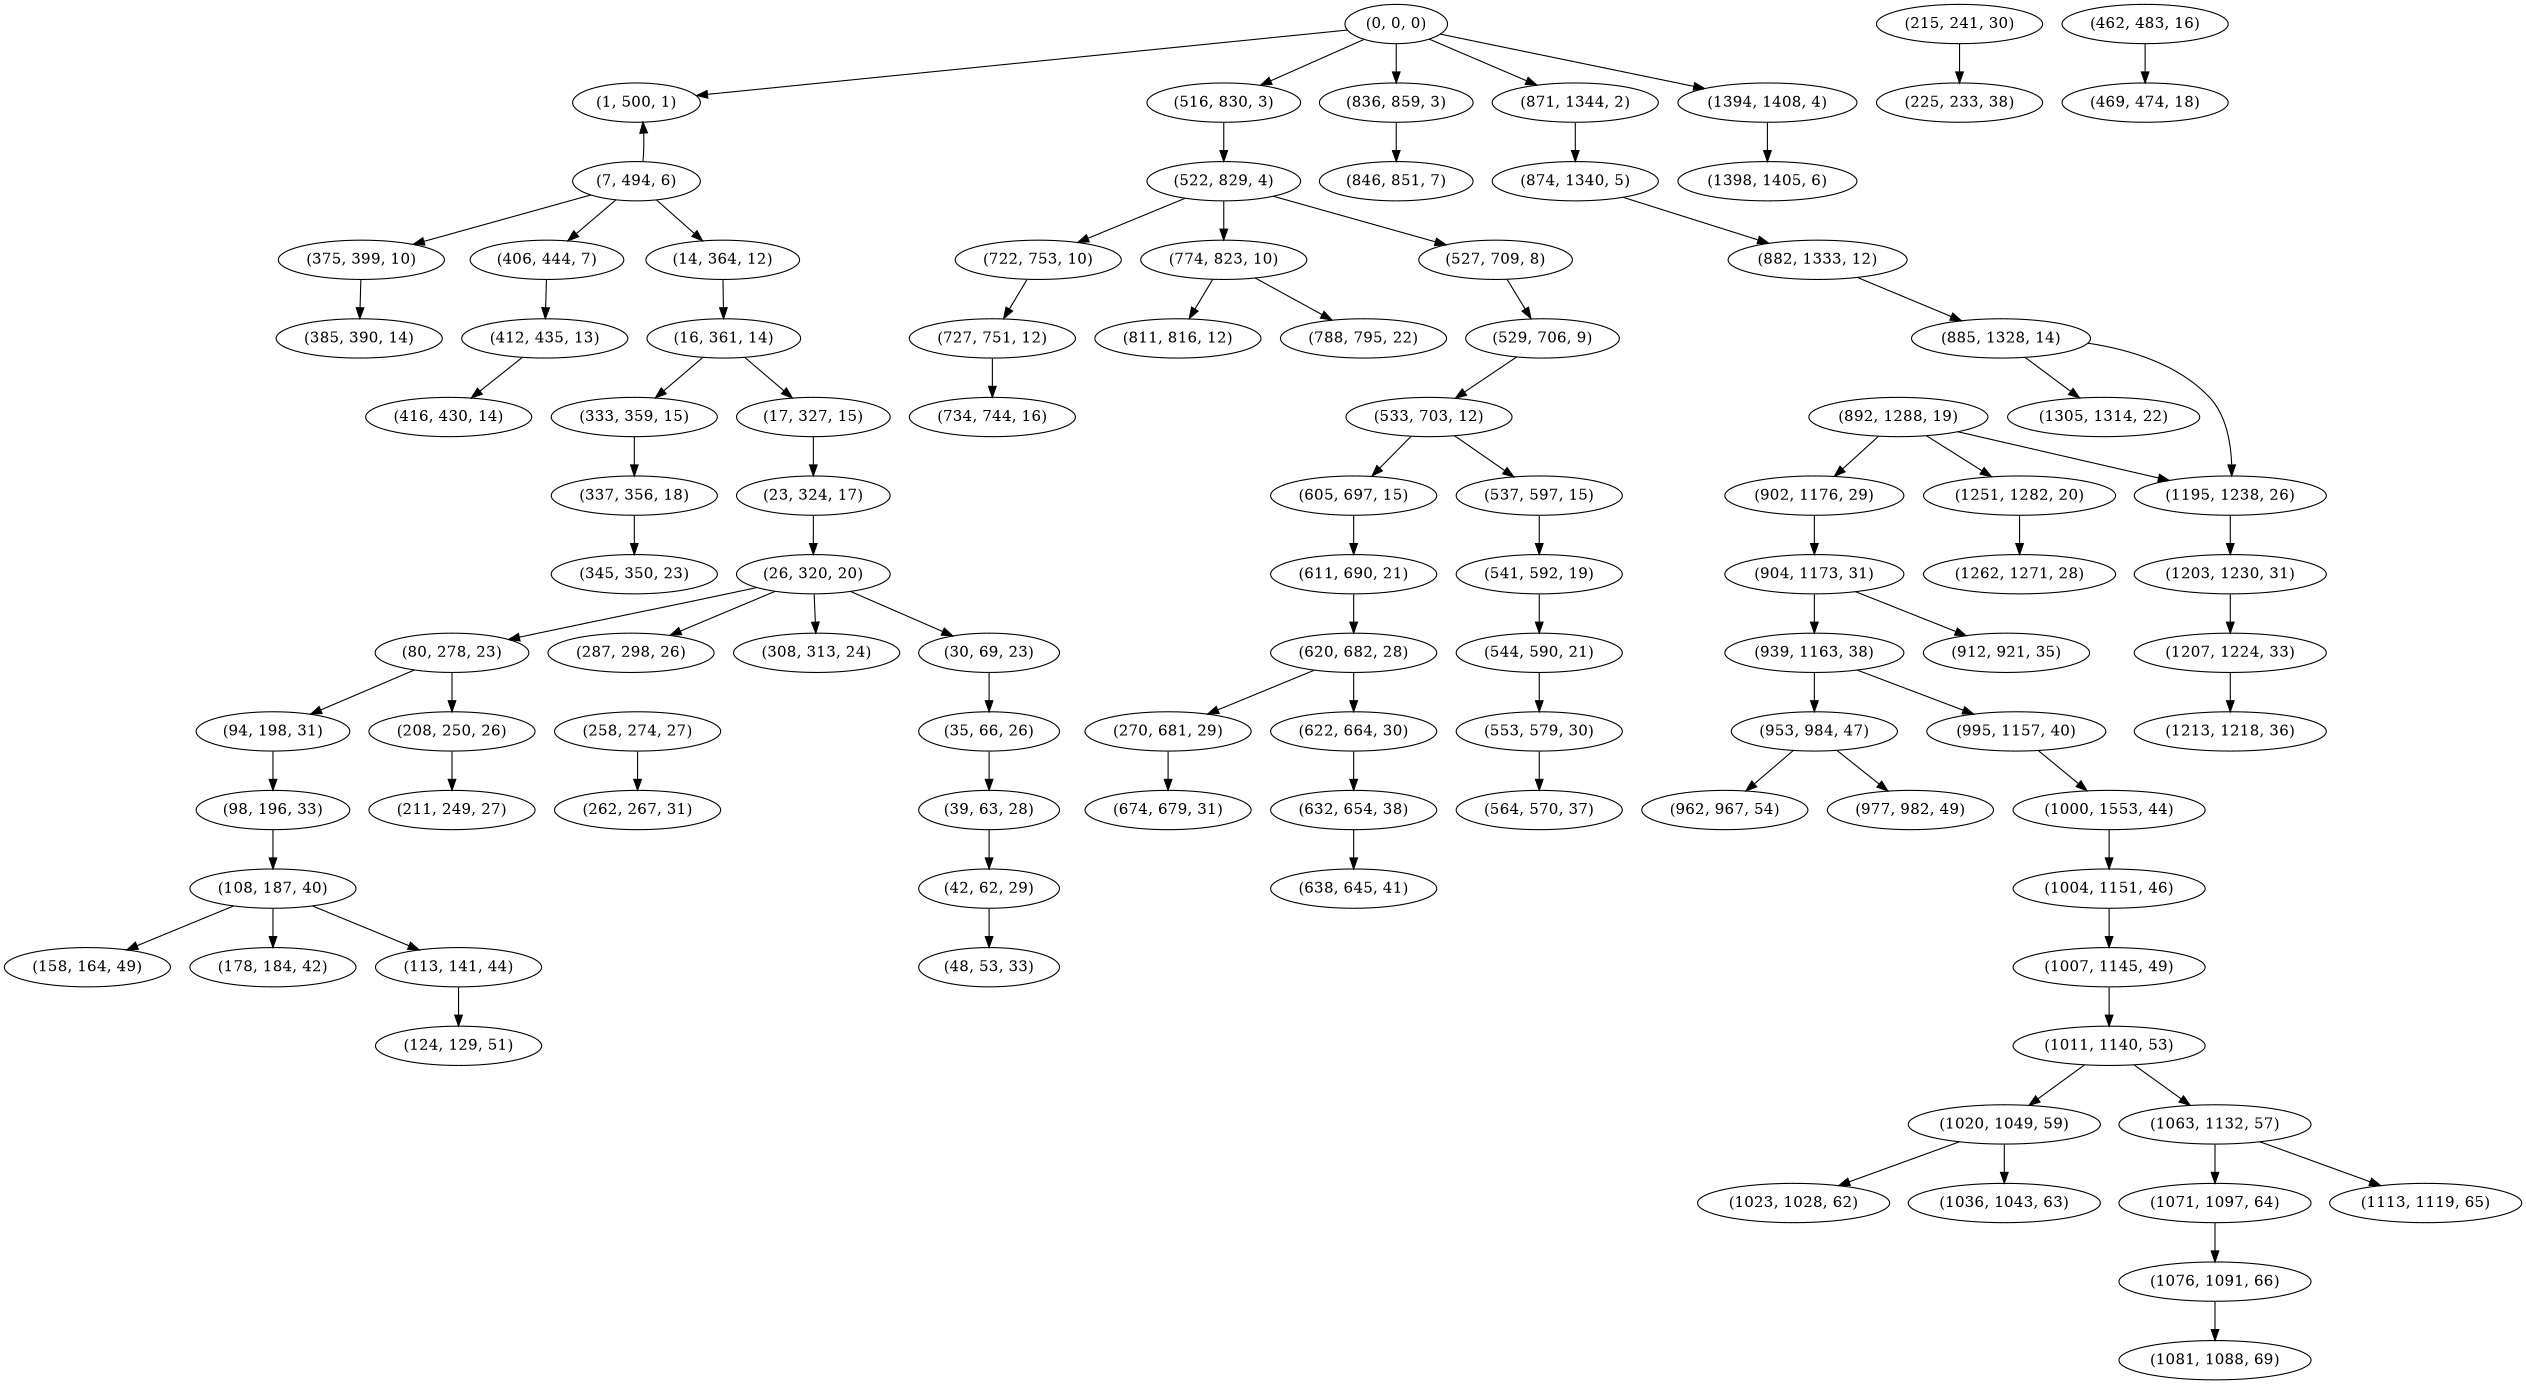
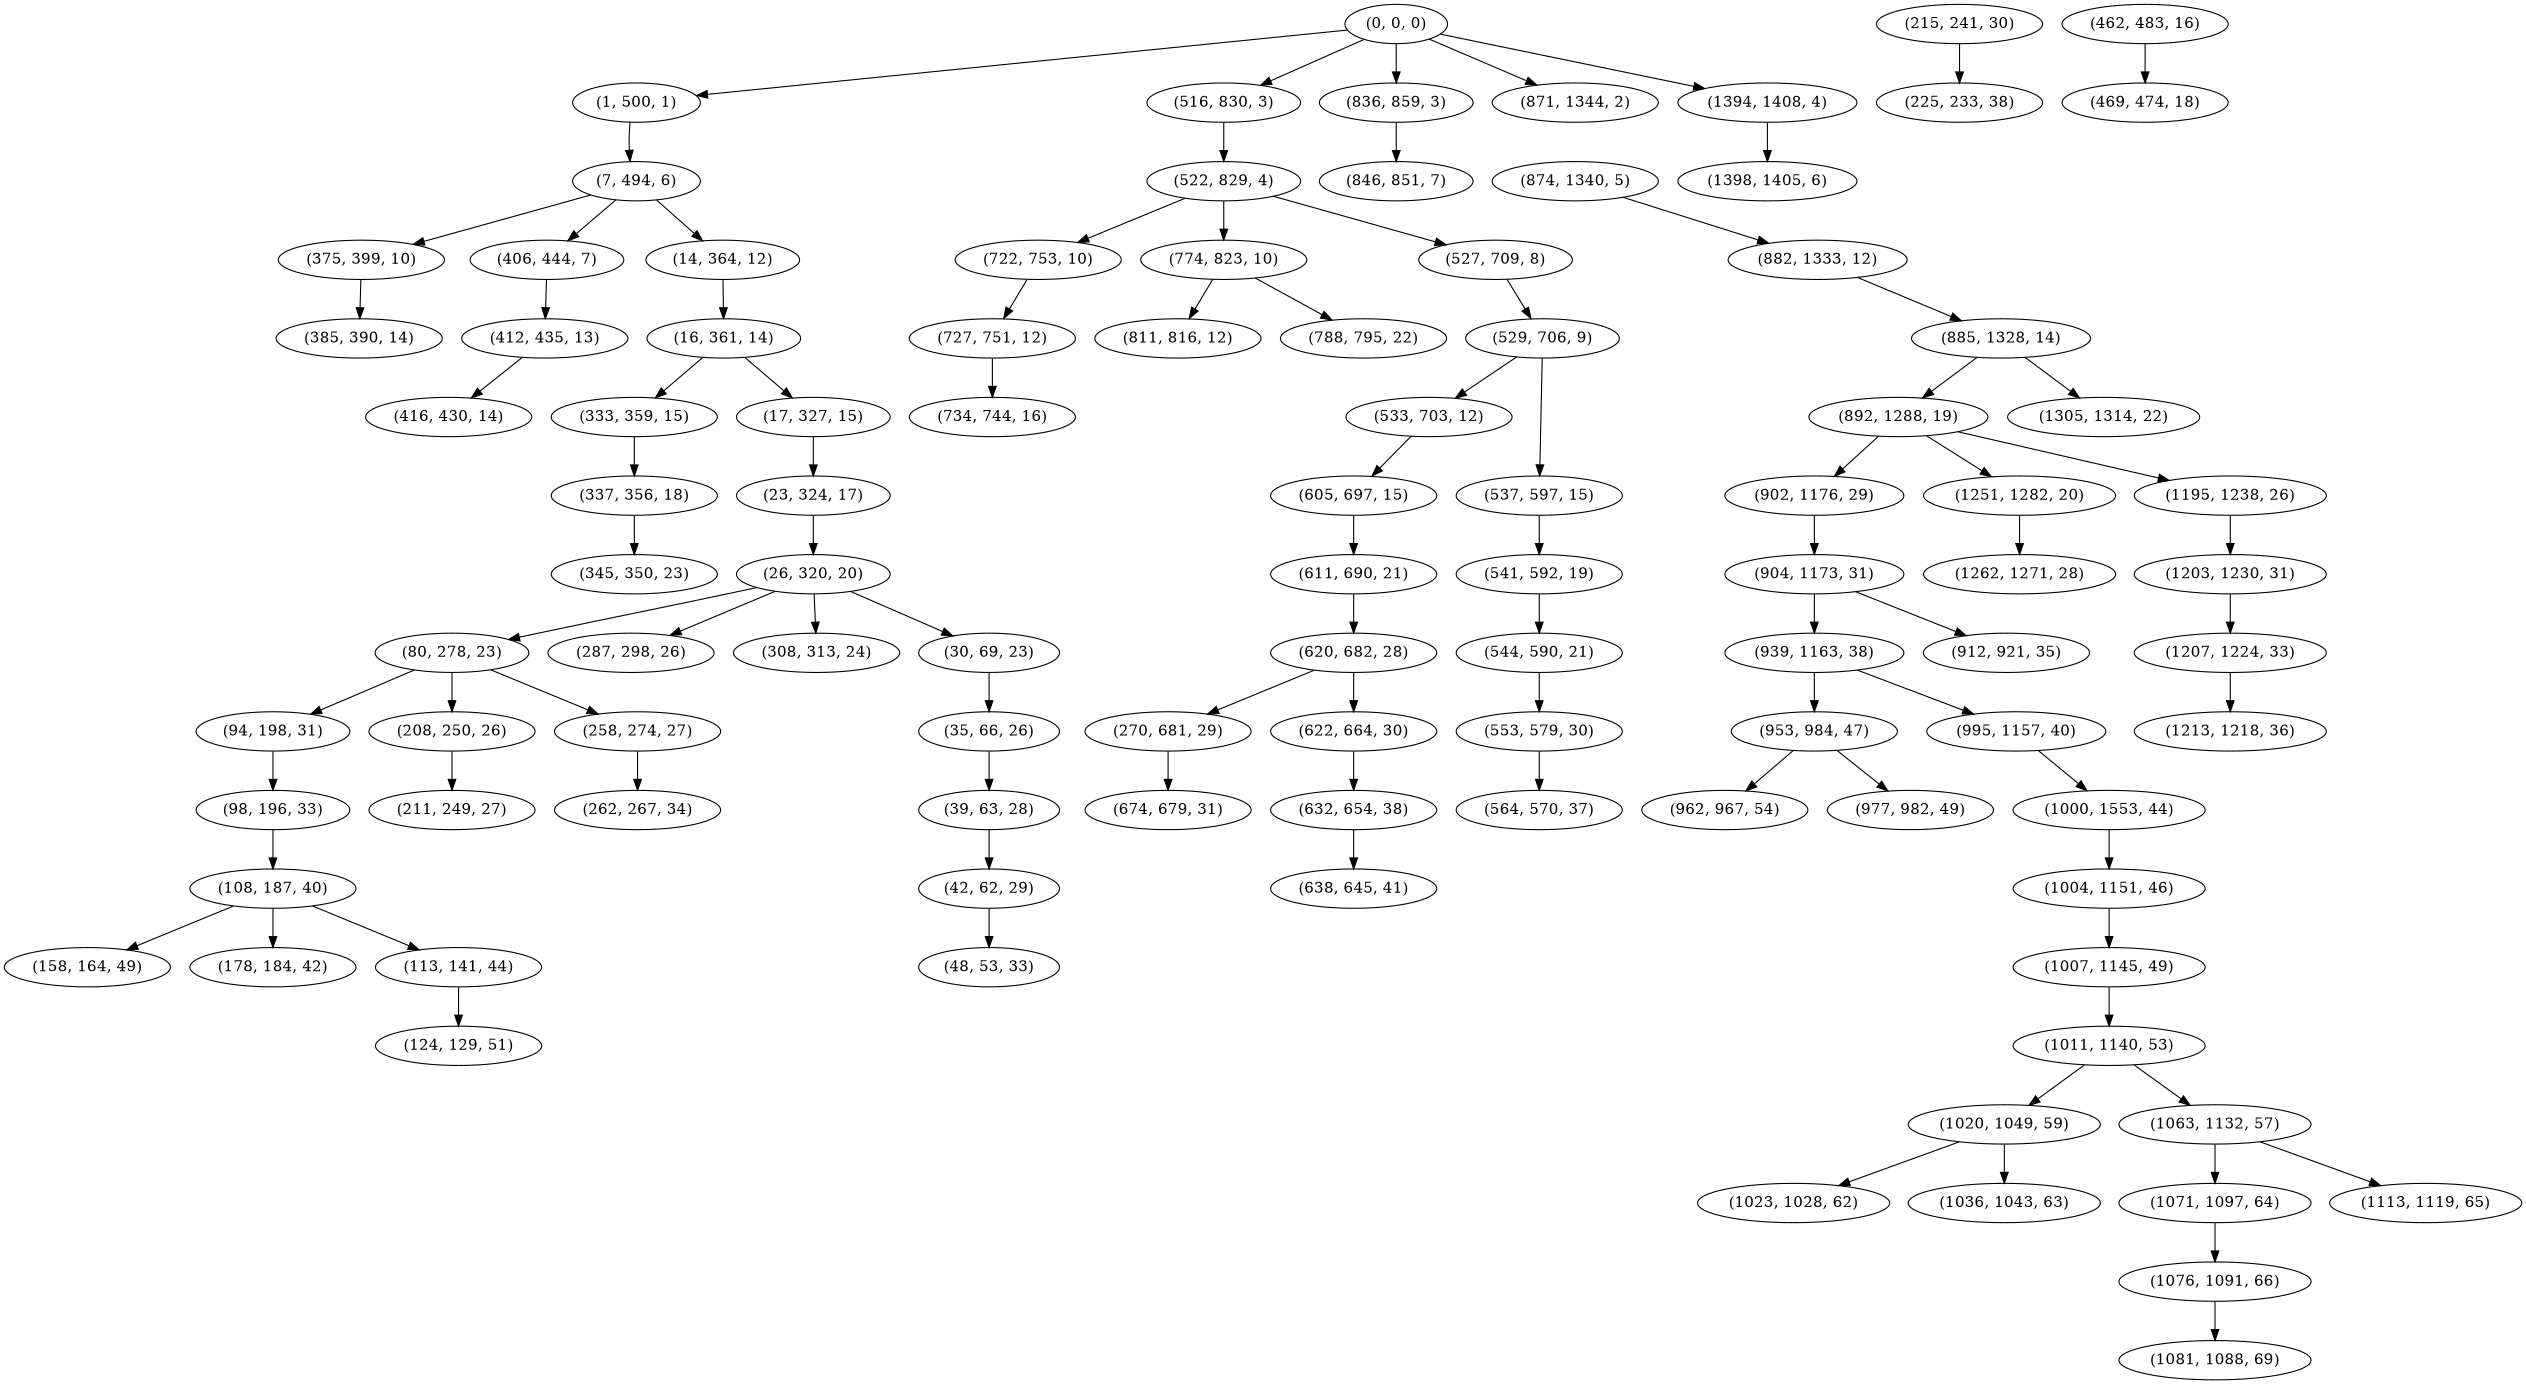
(1575, 137) -> none
(644, 147) -> (629, 136)
(2185, 377) -> (1954, 374)
(1480, 453) -> (1541, 411)
none -> (539, 690)
(638, 810) -> (638, 810)
